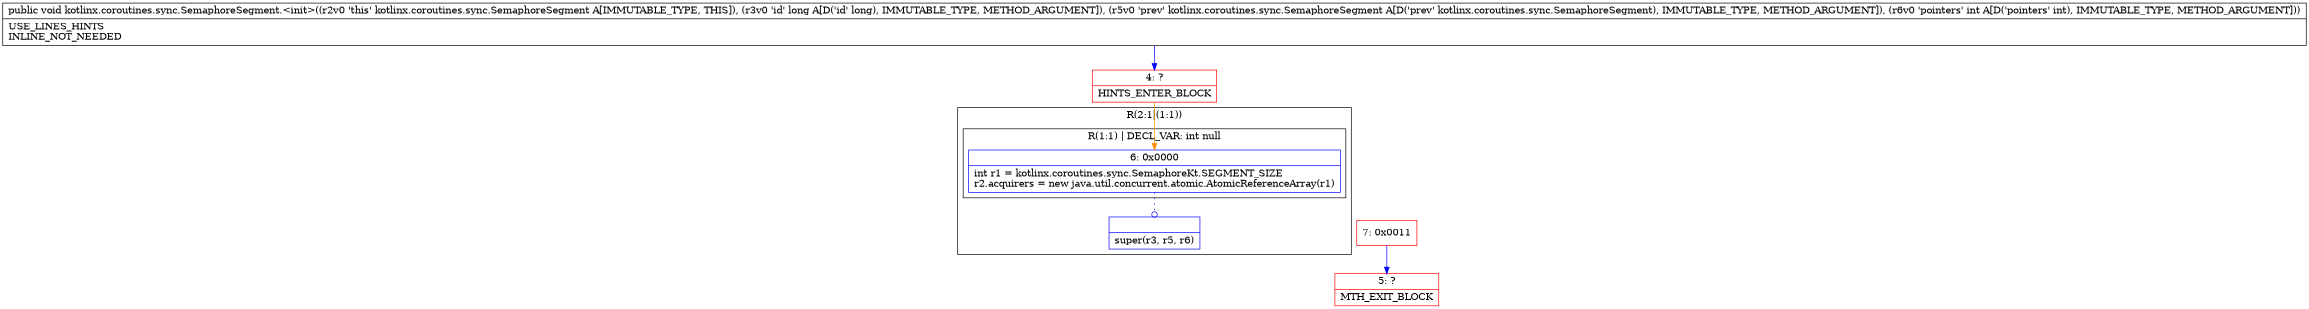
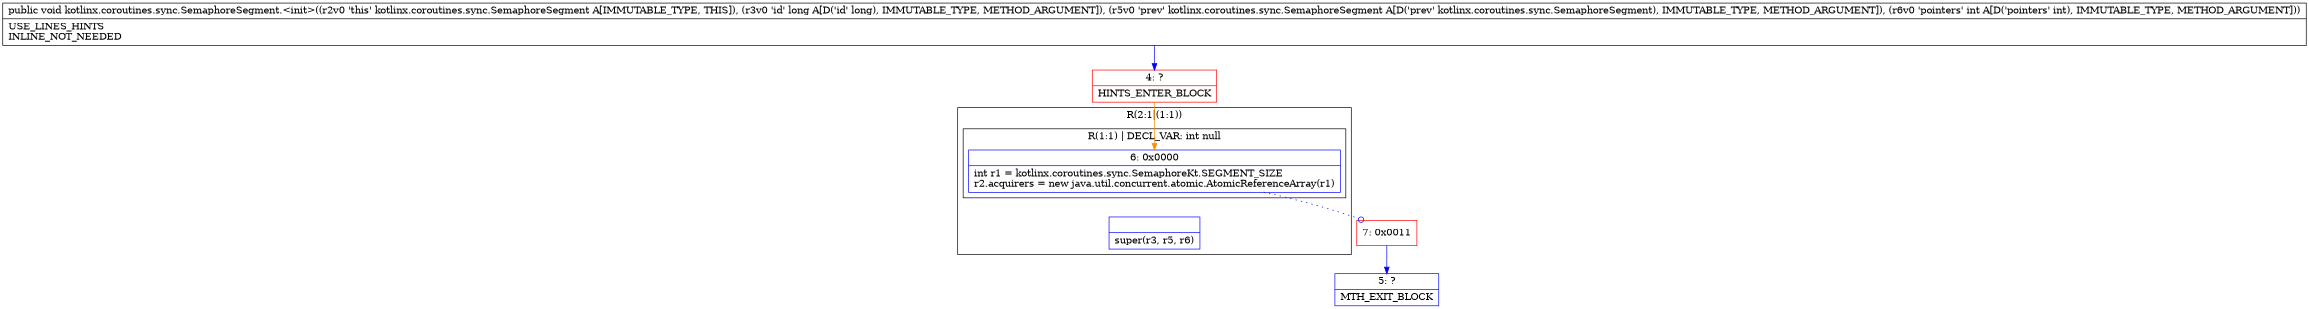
(1154, 202) -> (1311, 204)
(1387, 290) -> (1387, 290)
